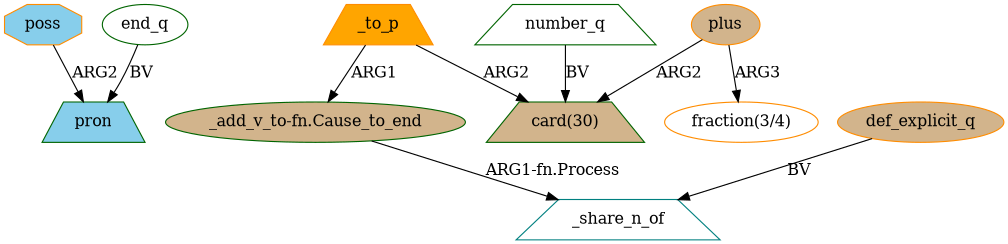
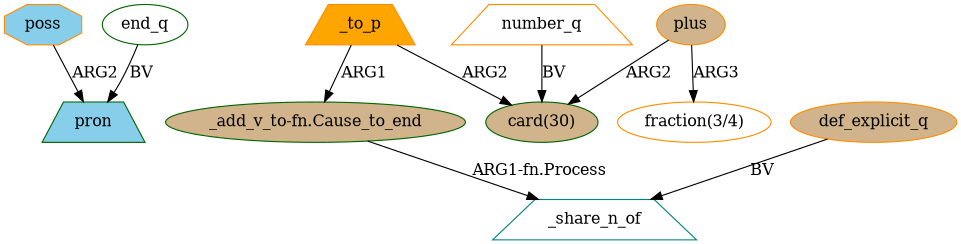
(565, 25) -> (542, 25)
(565, 122) -> (542, 122)
